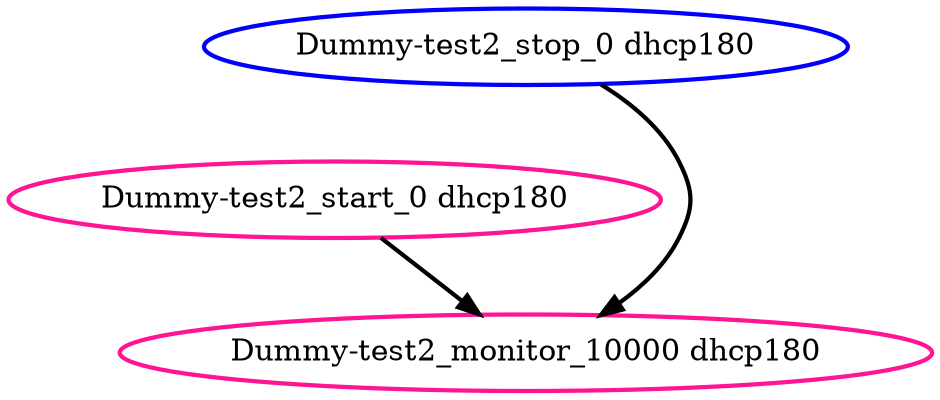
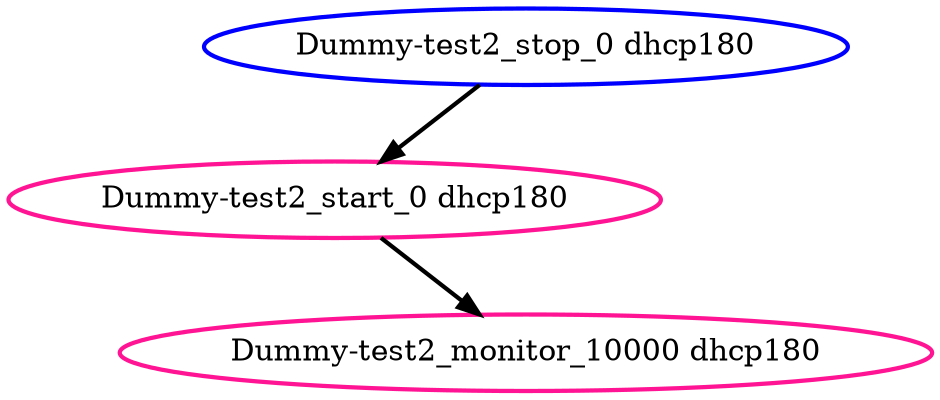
(689, 189) -> (439, 117)
